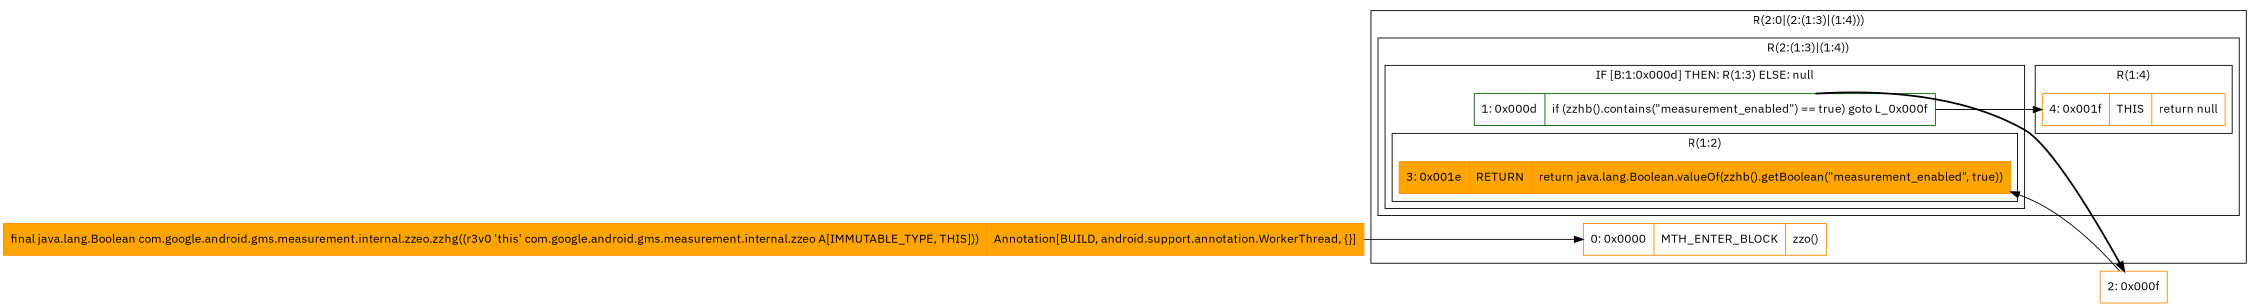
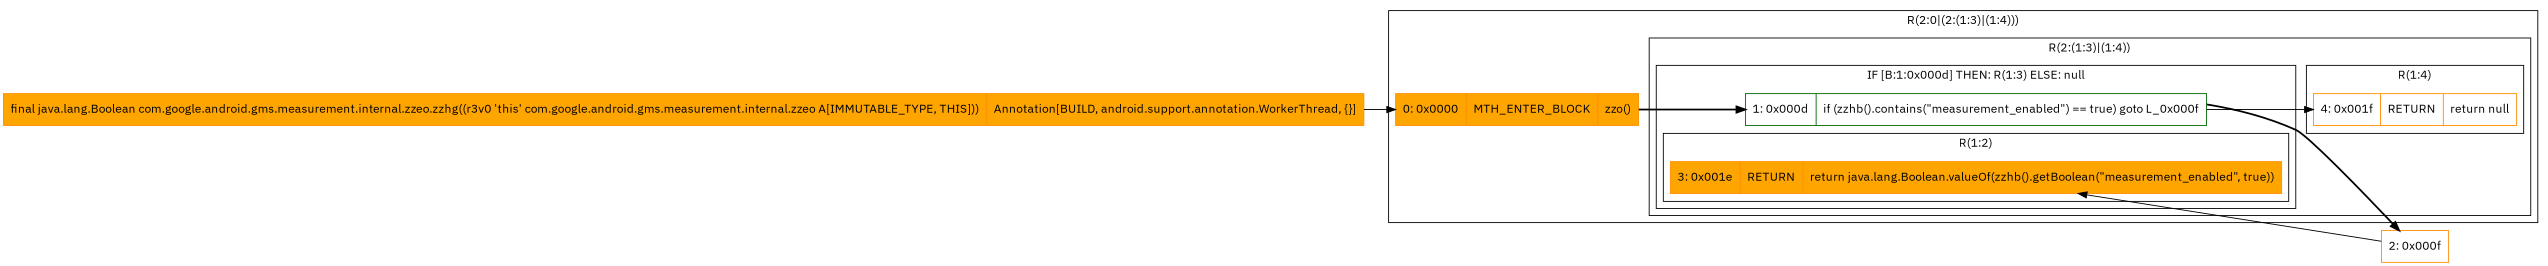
(2131, 109) -> (2412, 109)
none -> (1687, 110)
(1705, 239) -> (1517, 110)
